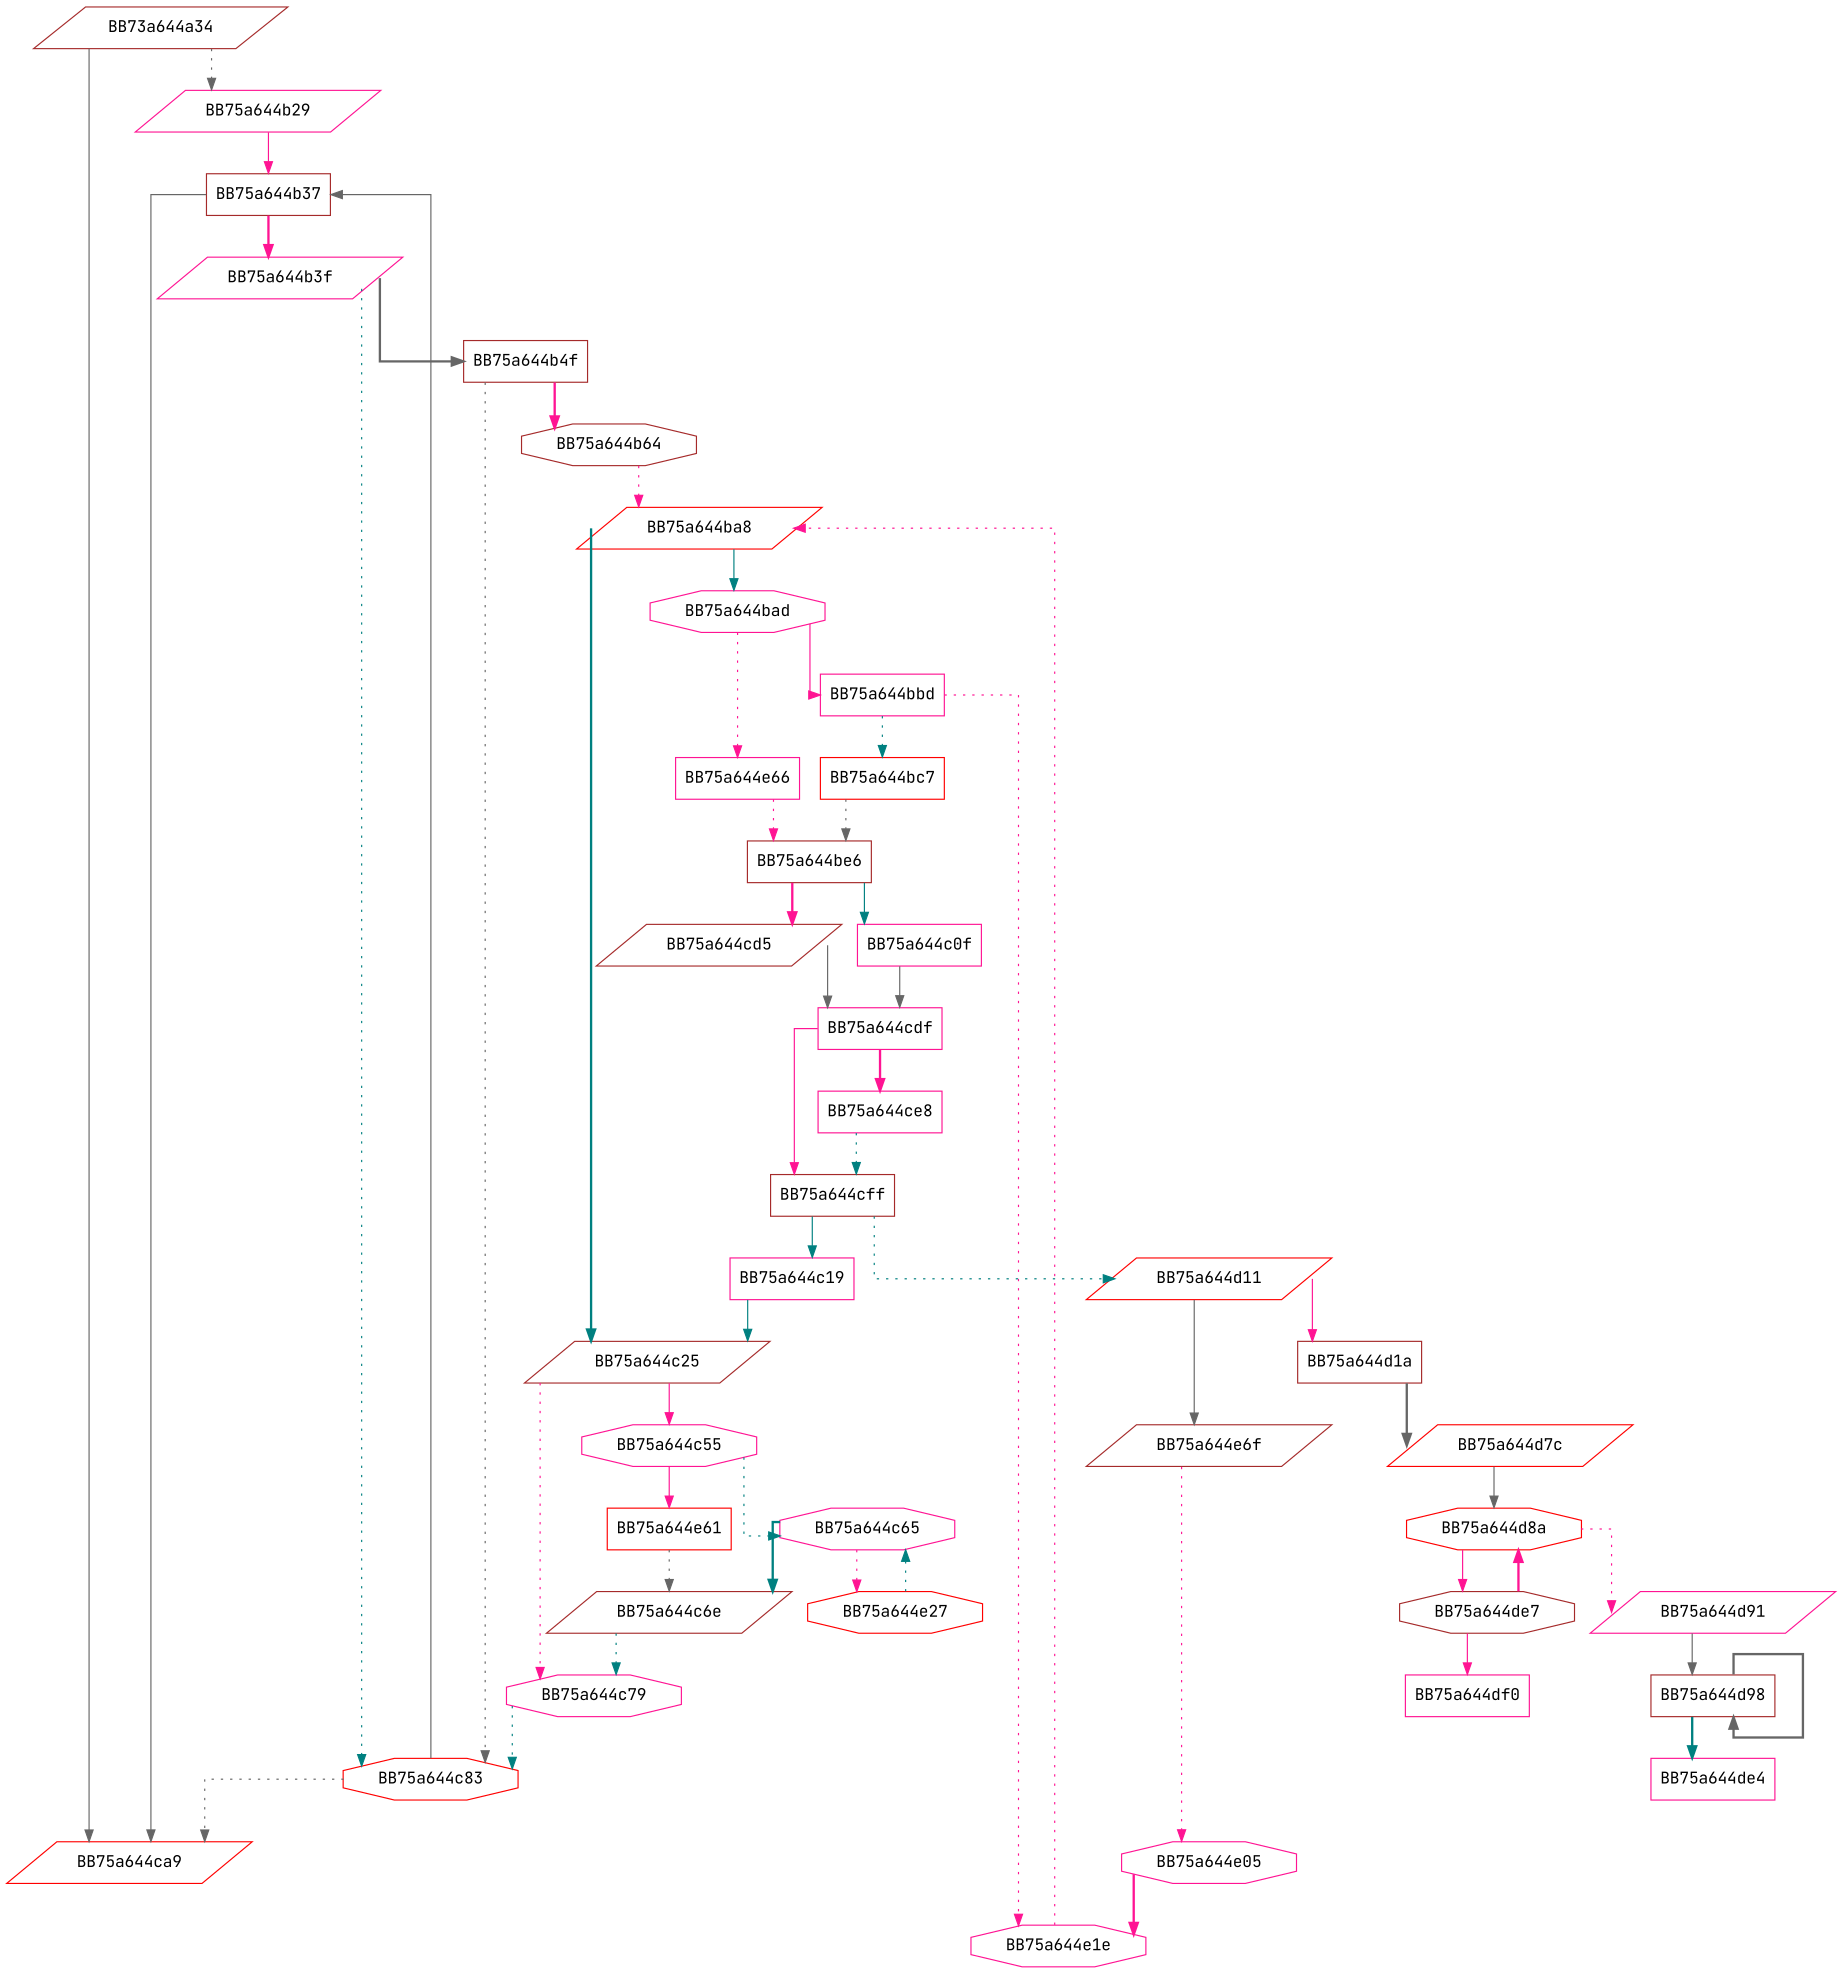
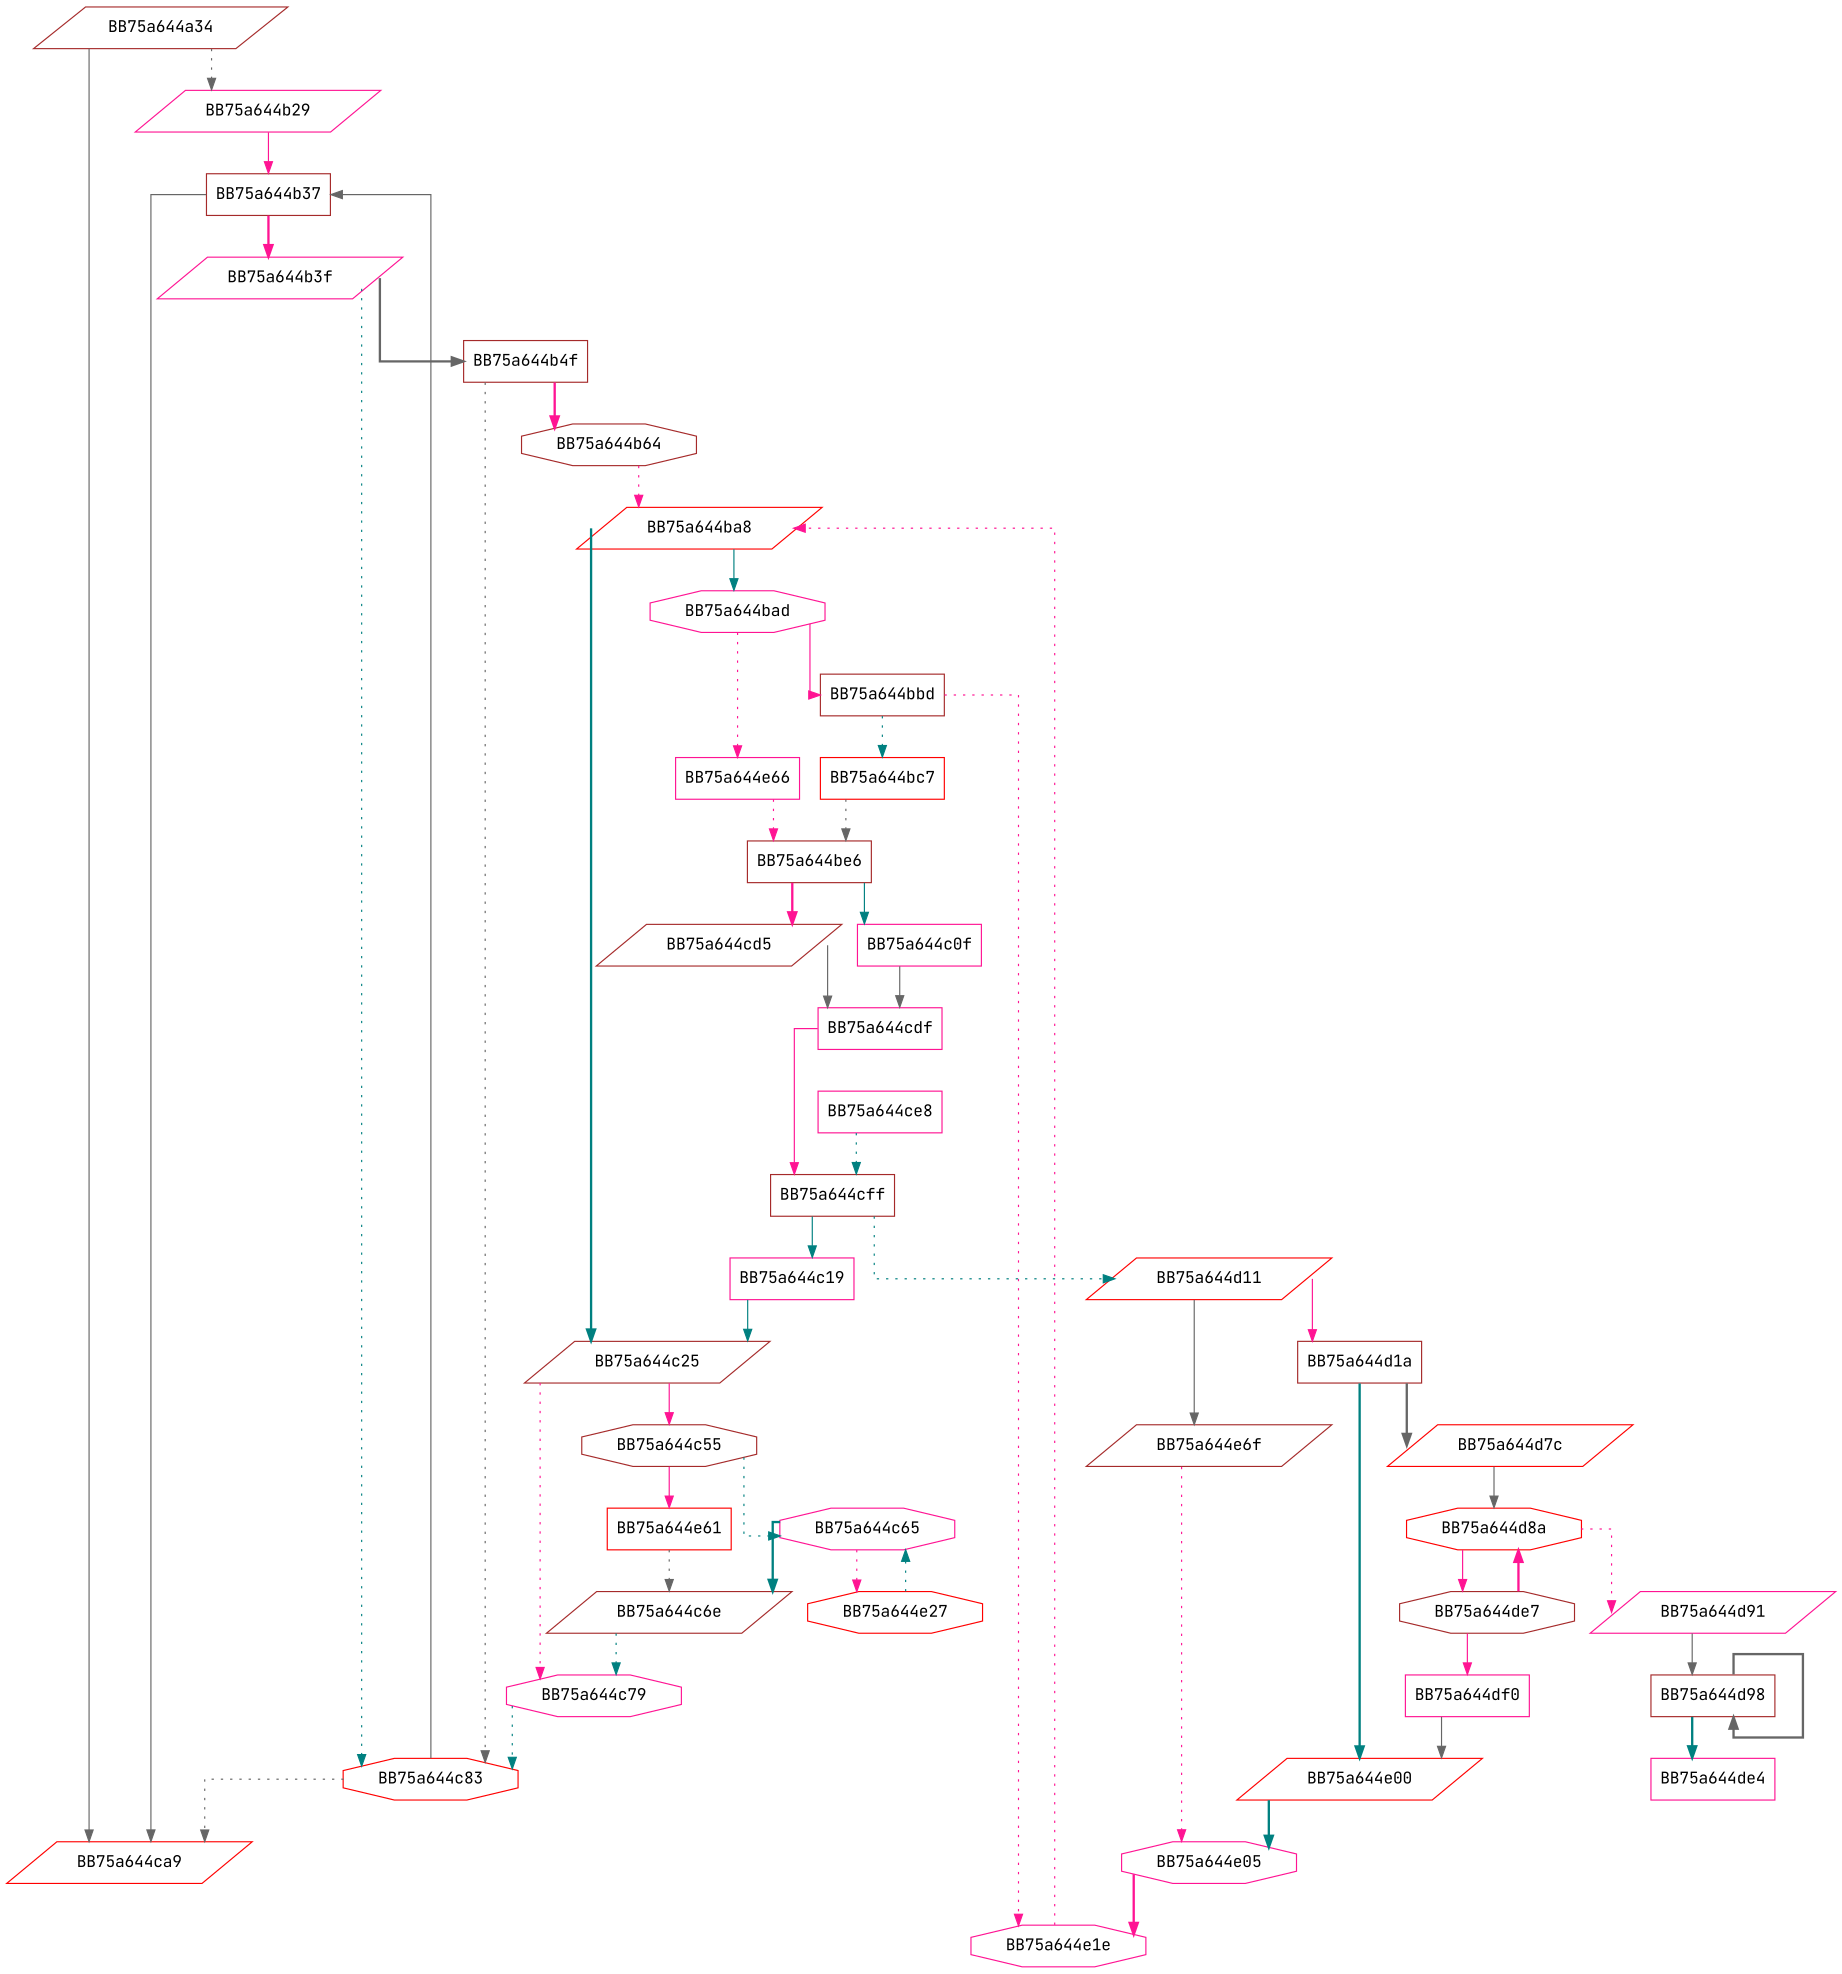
(161, 28) -> (161, 28)
(882, 695) -> (882, 695)
(880, 1064) -> none
(669, 1446) -> (669, 1446)
none -> (1360, 1779)
